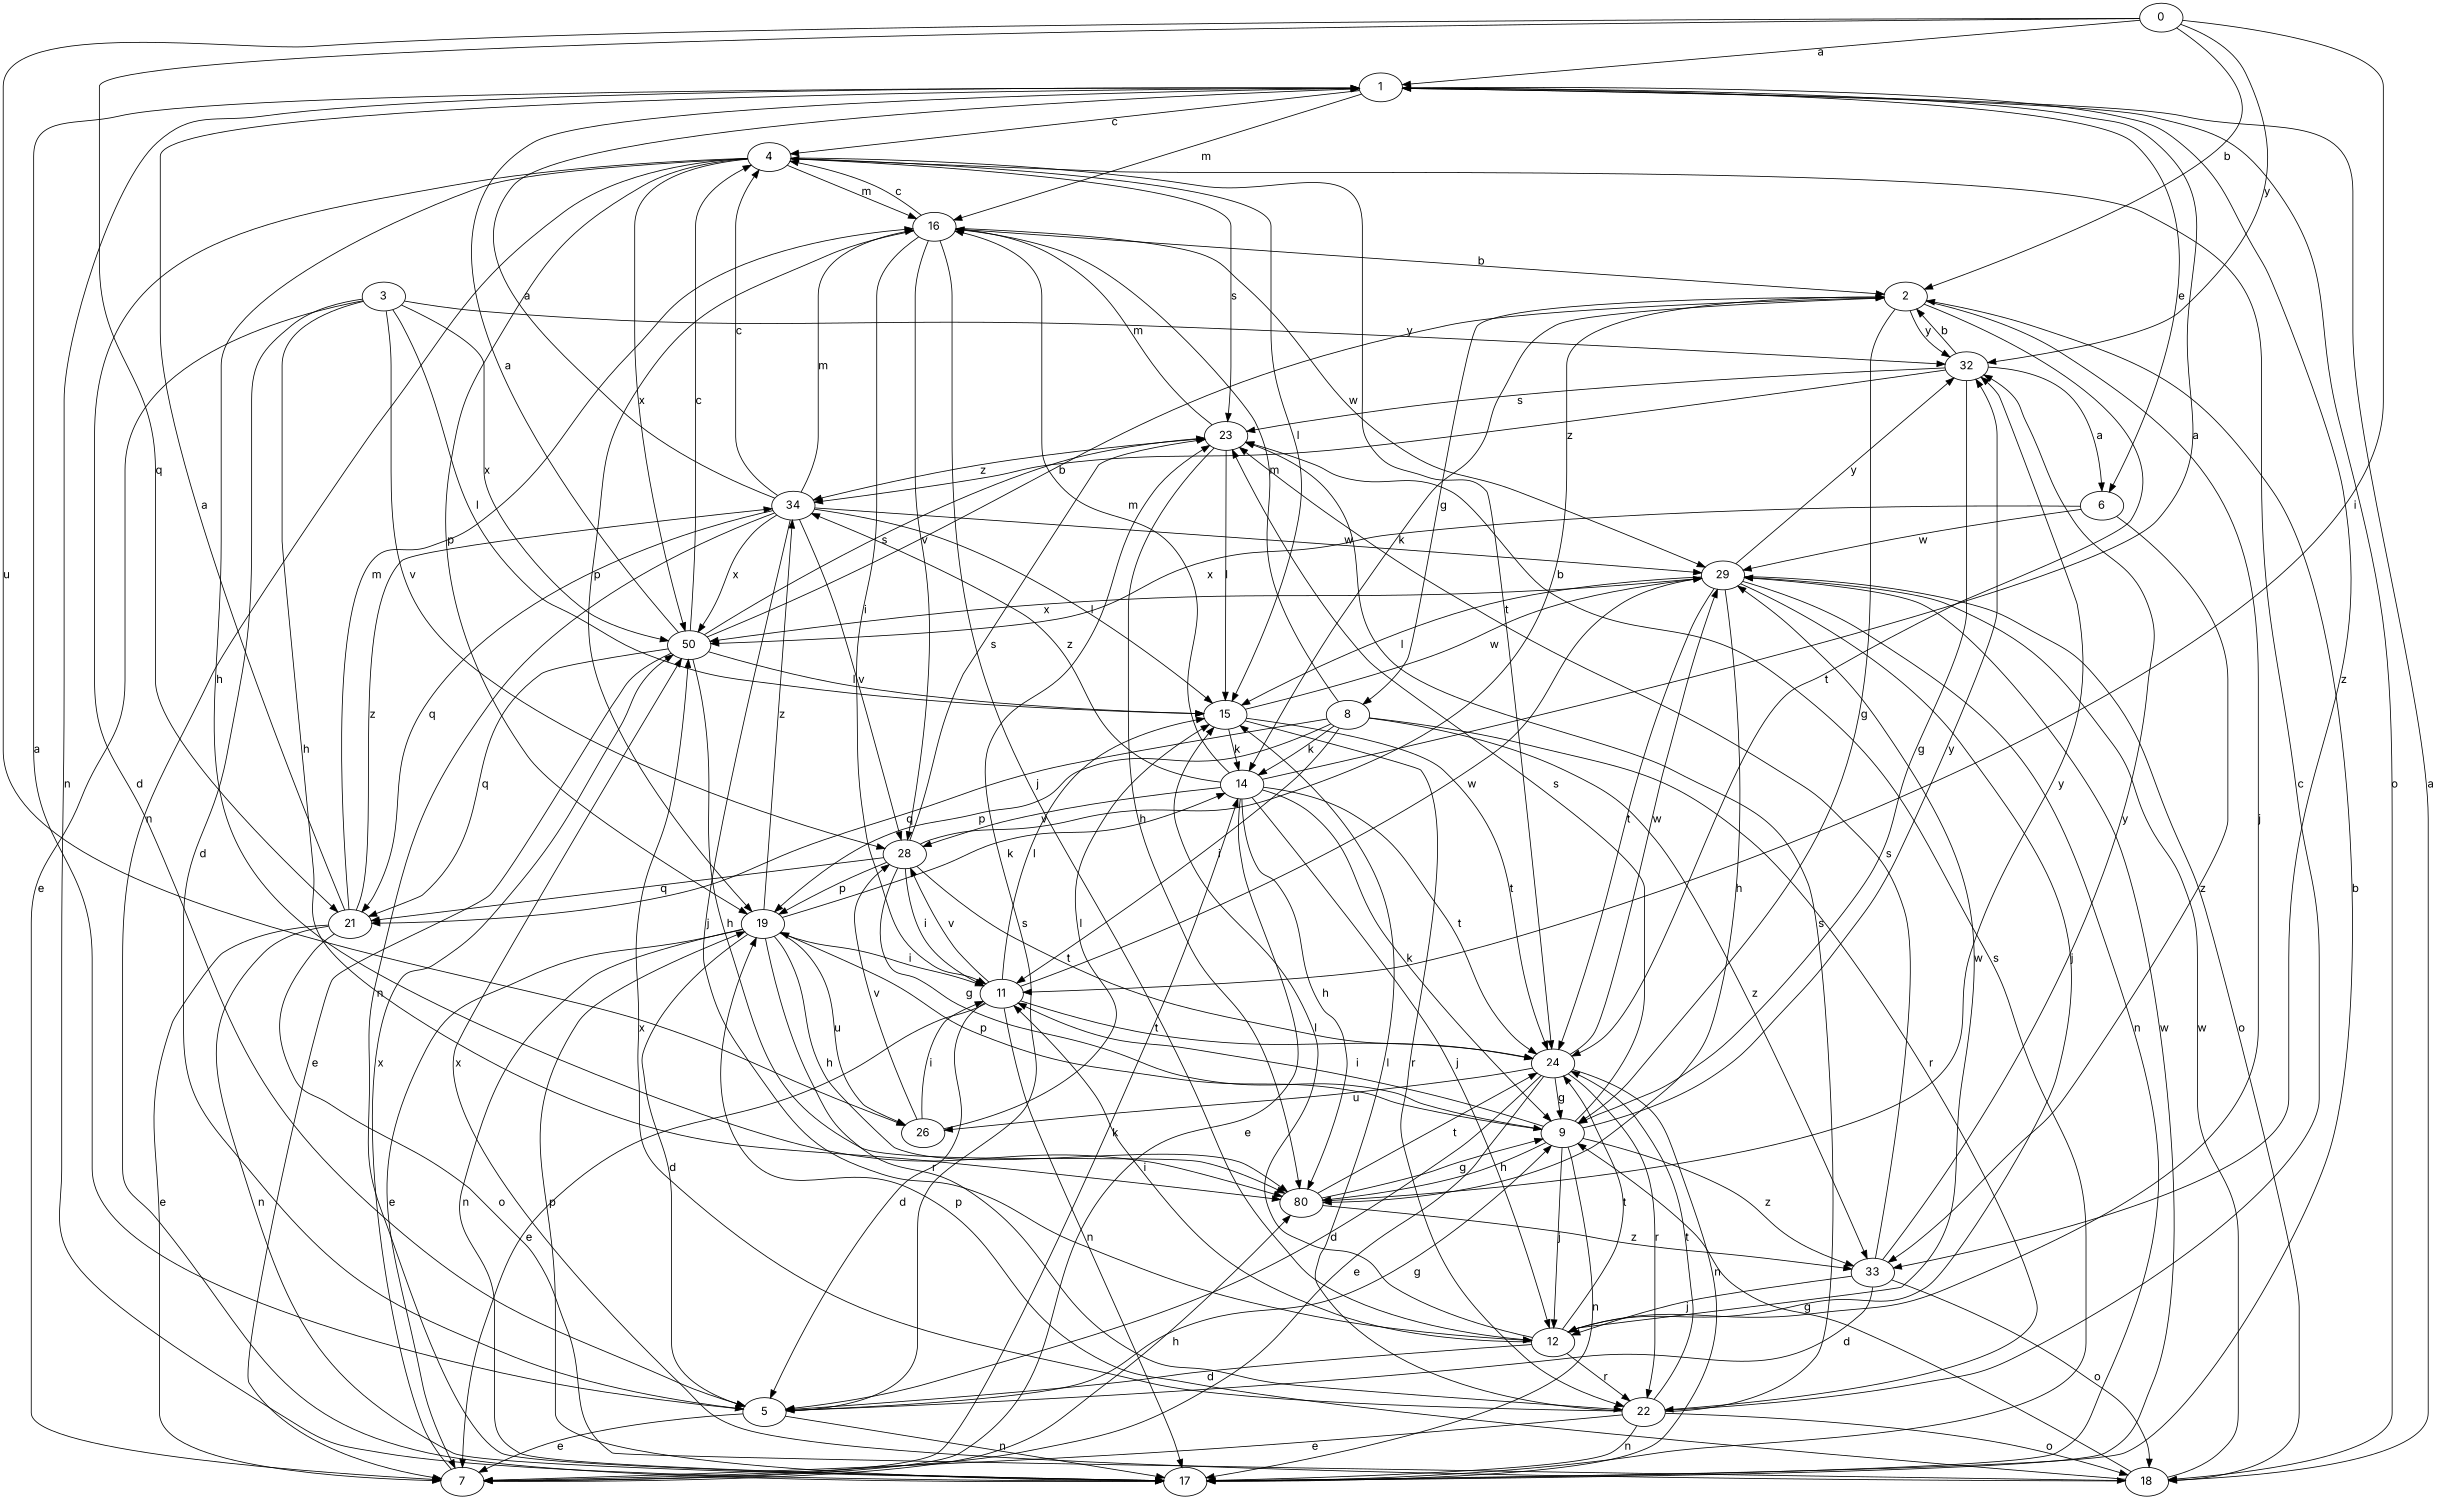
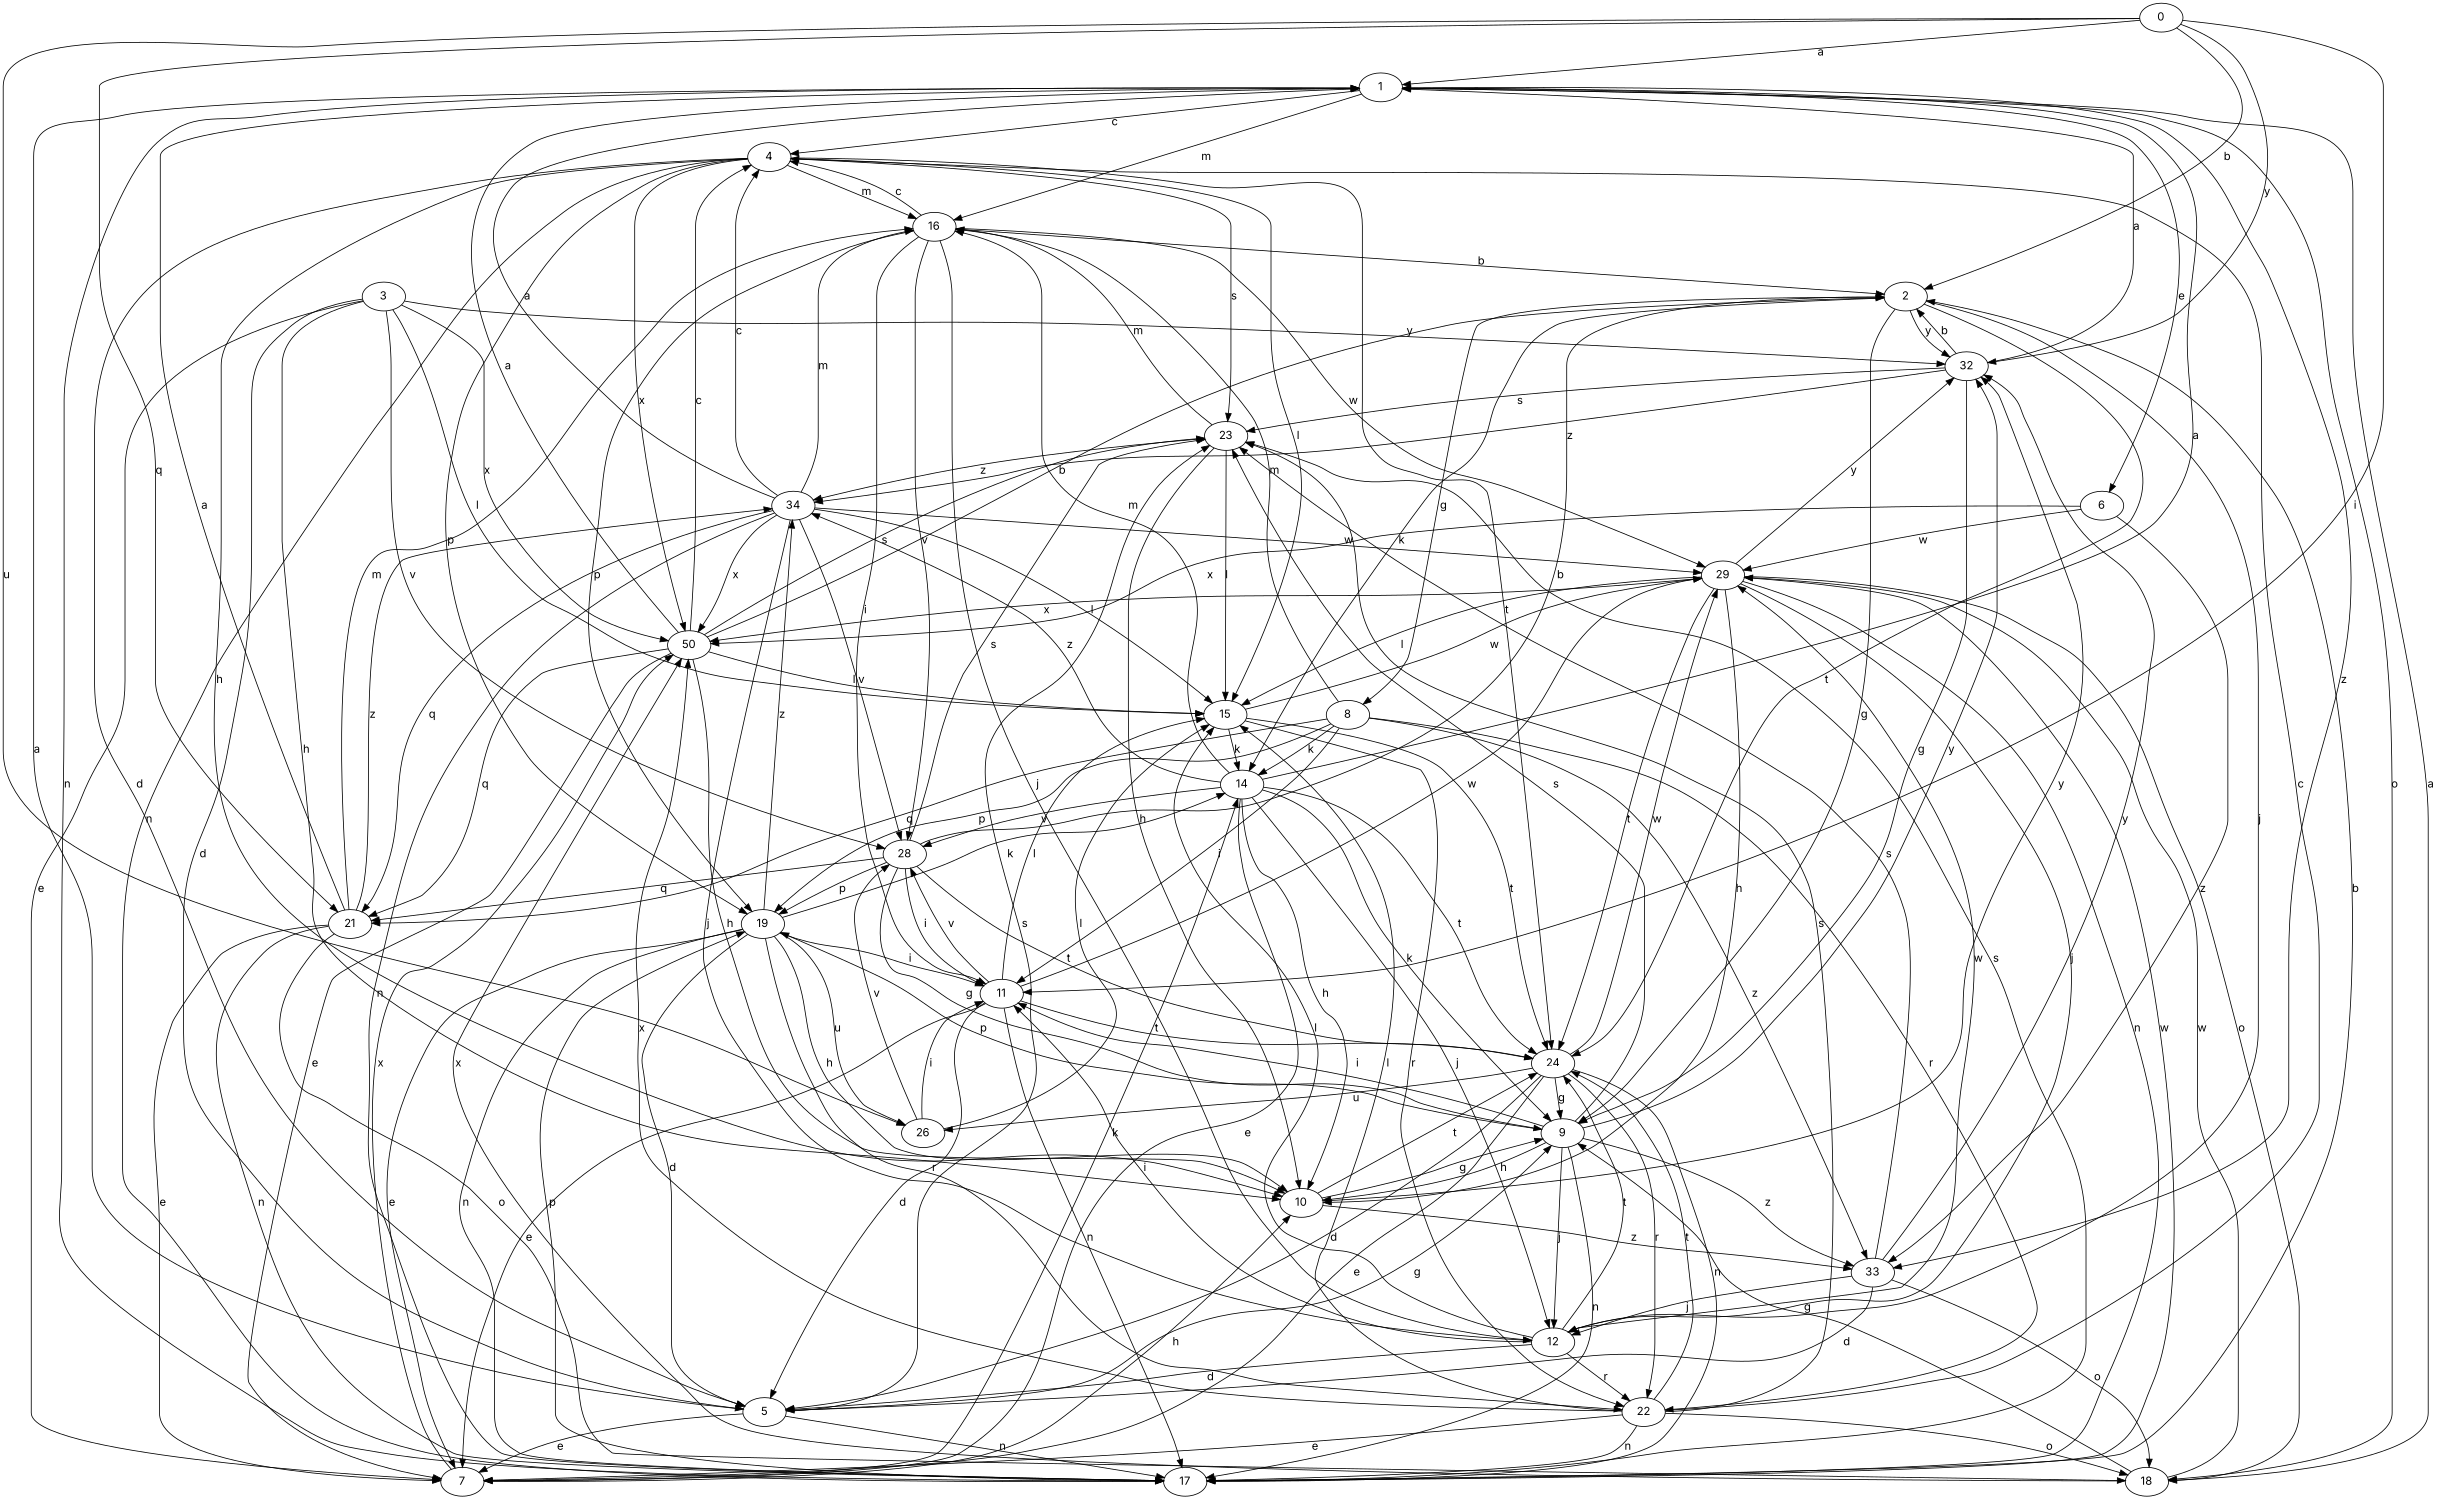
(2072, 398) -> (1922, 119)
(1301, 1203) -> (1301, 1203)
(1412, 1413) -> none
